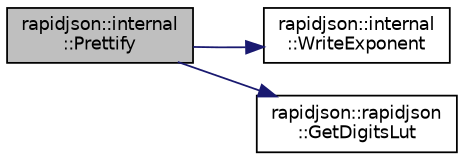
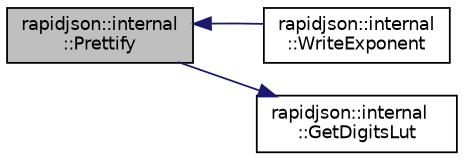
(219, 47) -> (238, 23)
(357, 124) -> (357, 124)
